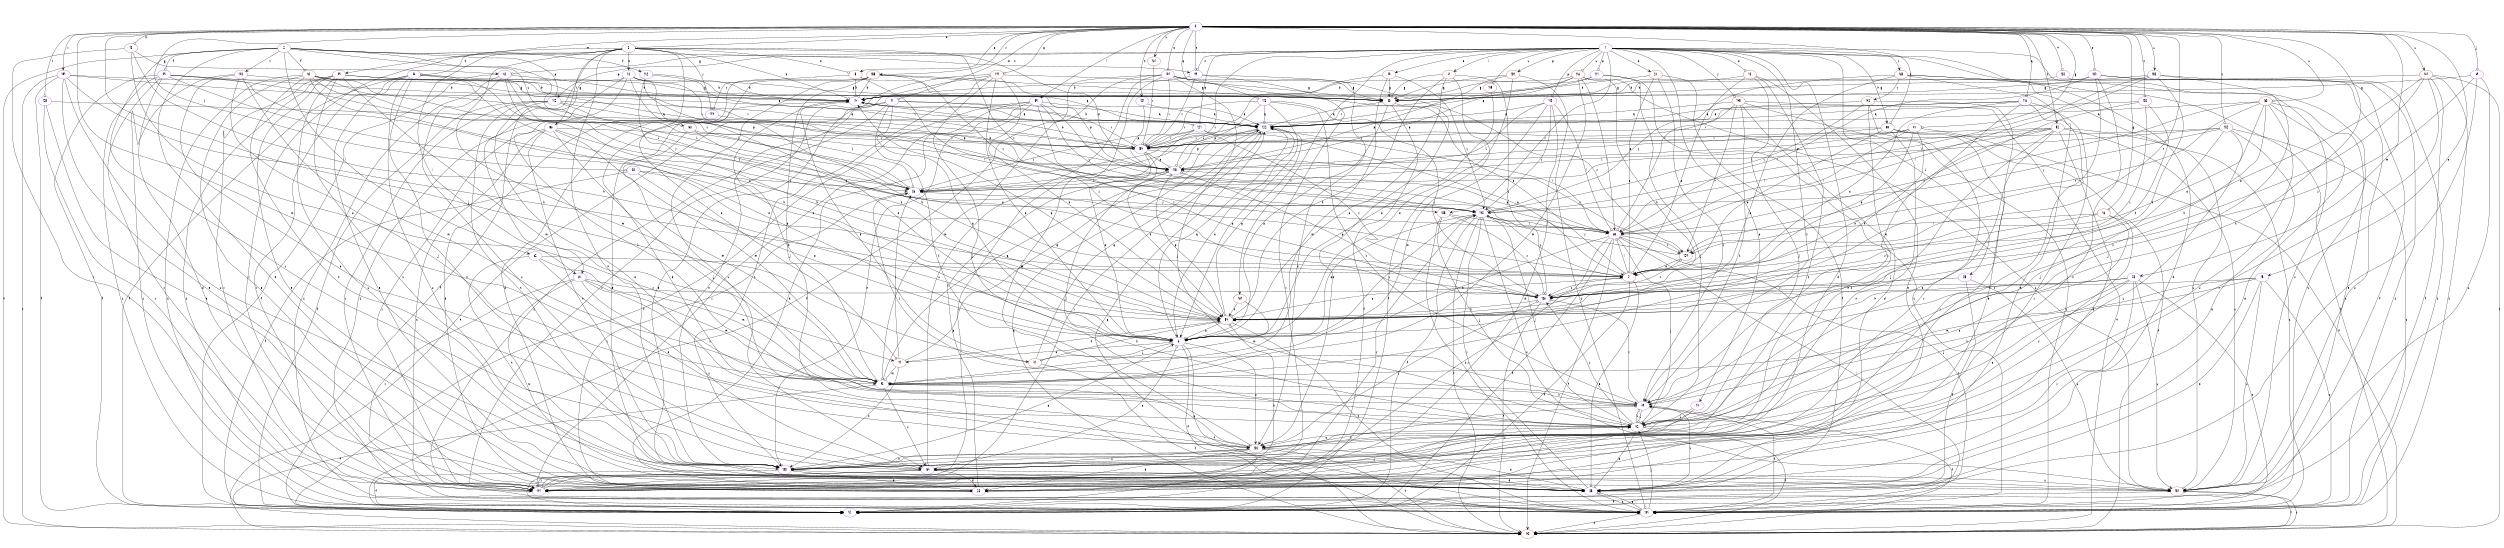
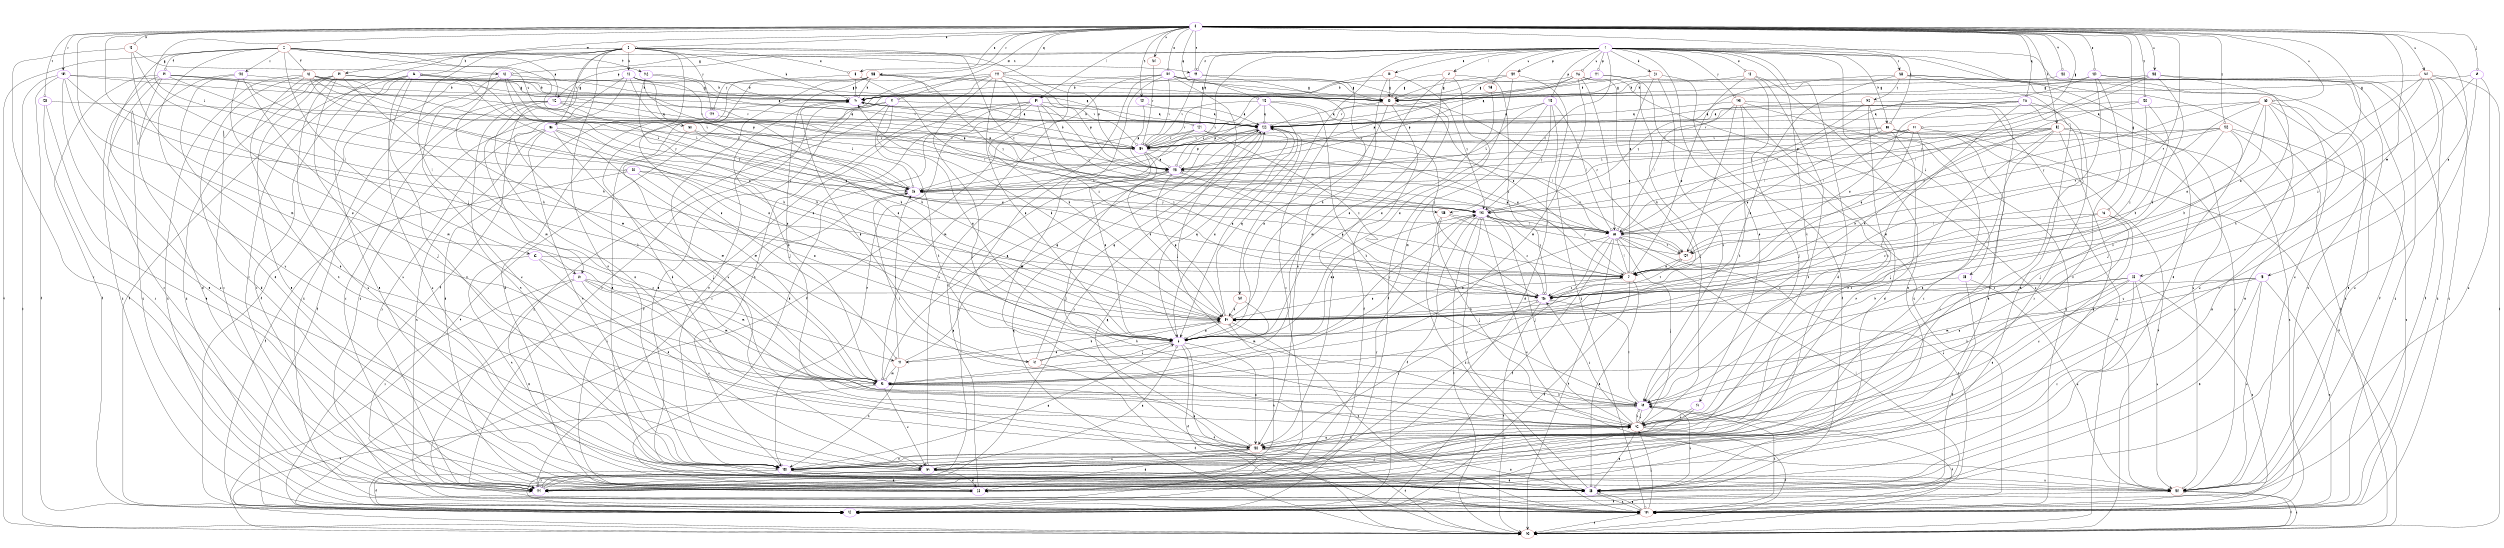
(1062, 114) -> (1058, 102)
